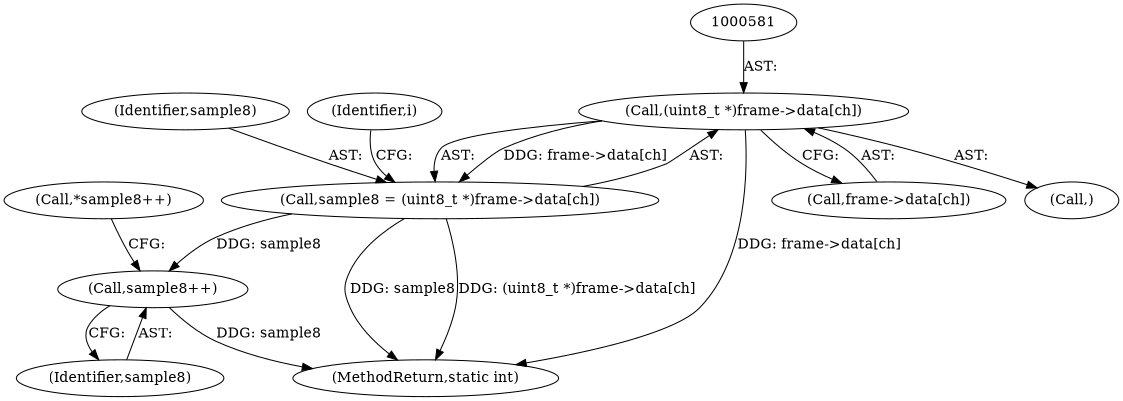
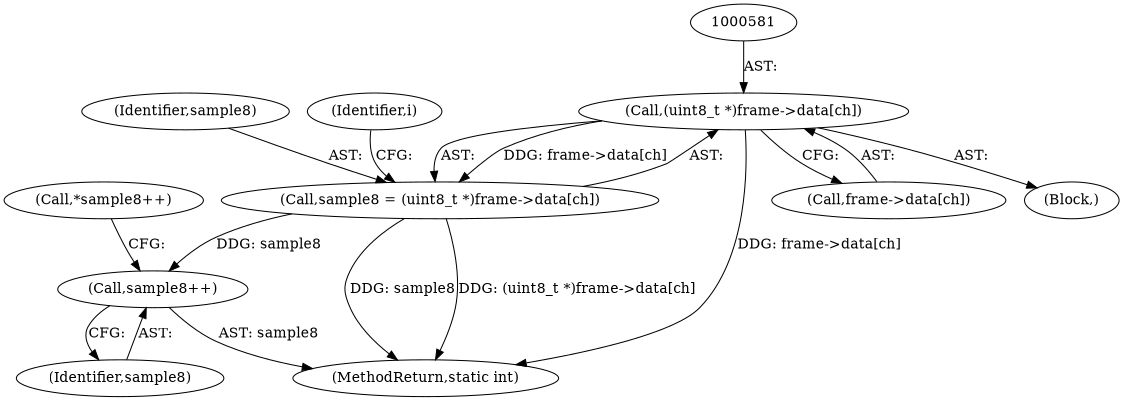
(1072, 200) -> (1072, 200)
(269, 334) -> (269, 334)
